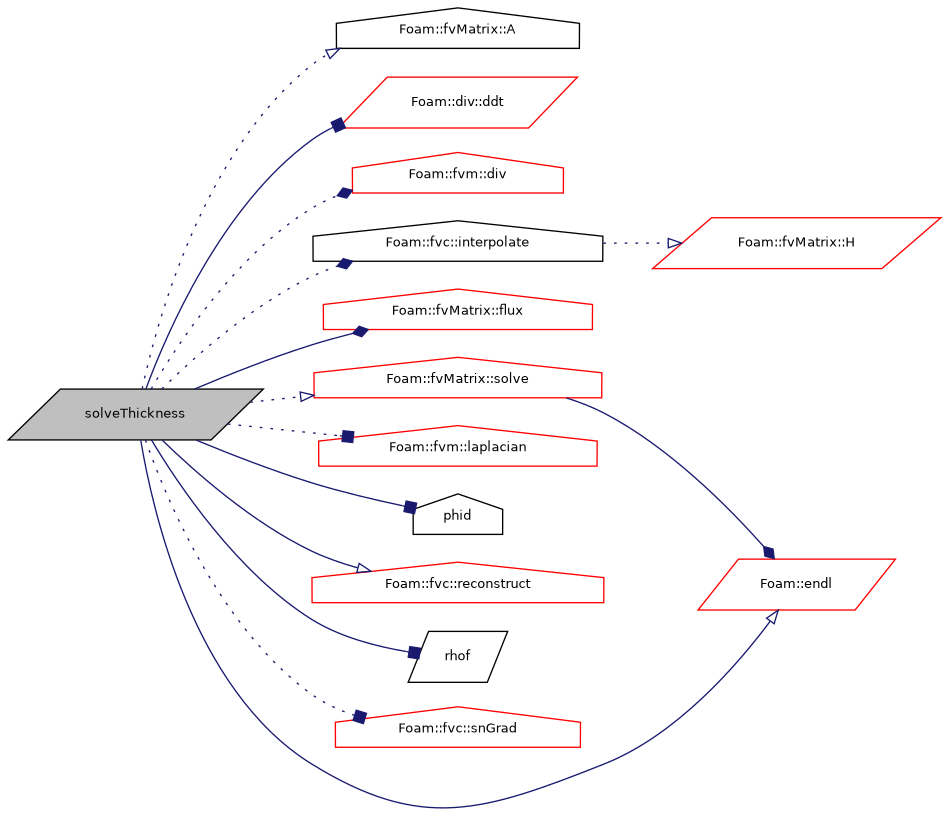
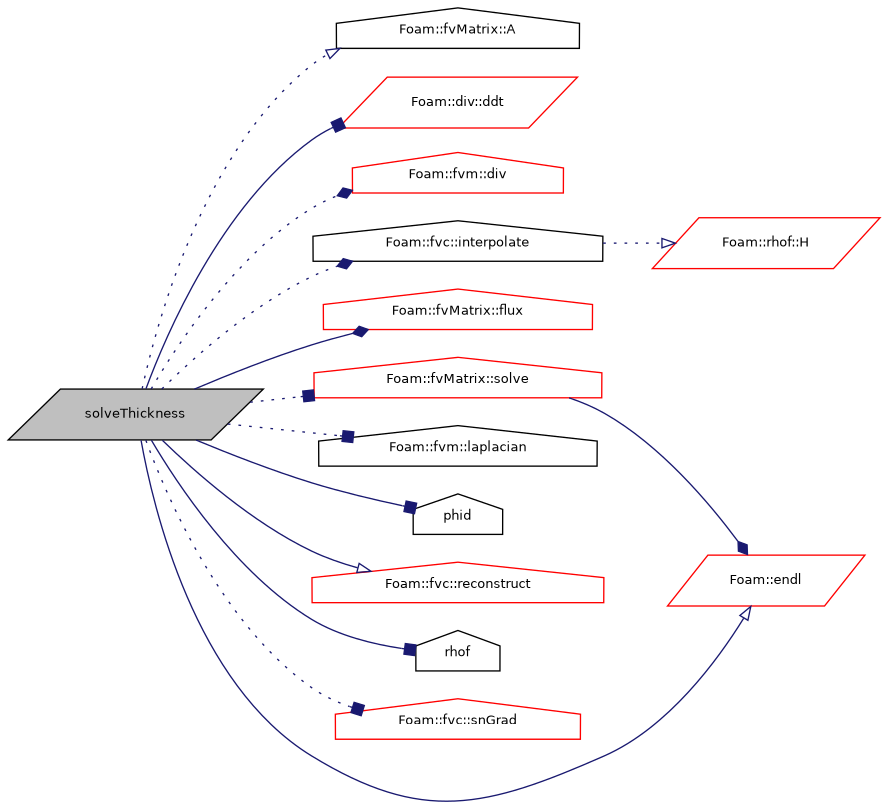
(797, 243) -> (766, 243)
(275, 399) -> (275, 399)
(458, 448) -> (458, 448)
(458, 657) -> (458, 653)
